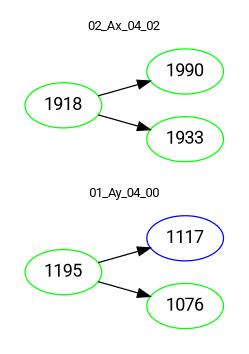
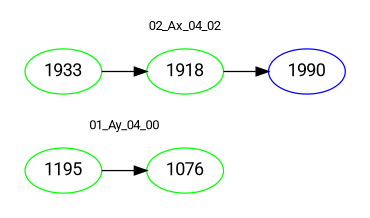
(185, 71) -> (307, 71)
(118, 121) -> (118, 71)
(185, 238) -> none
